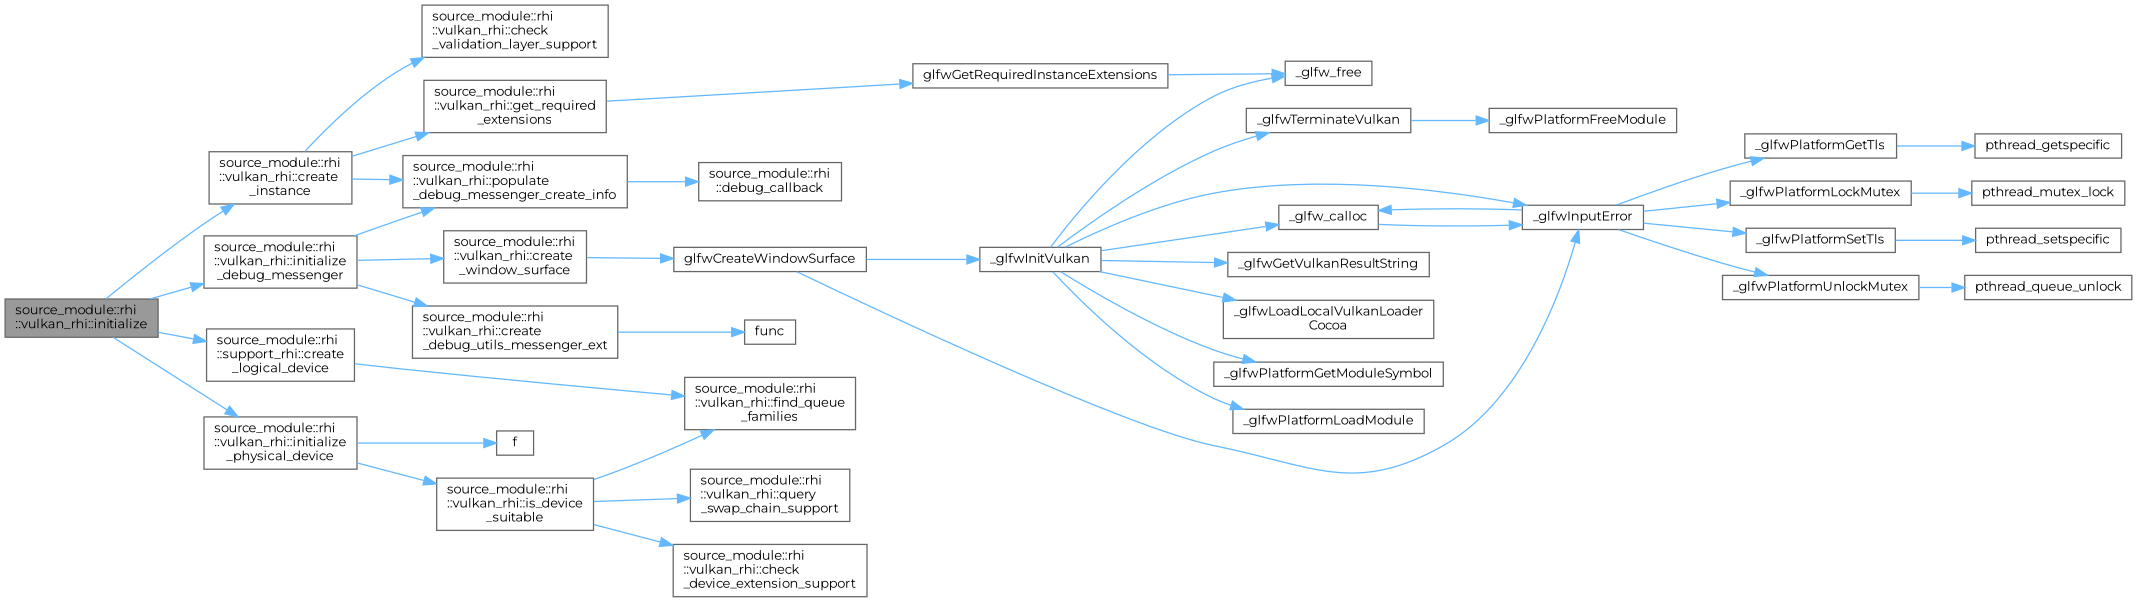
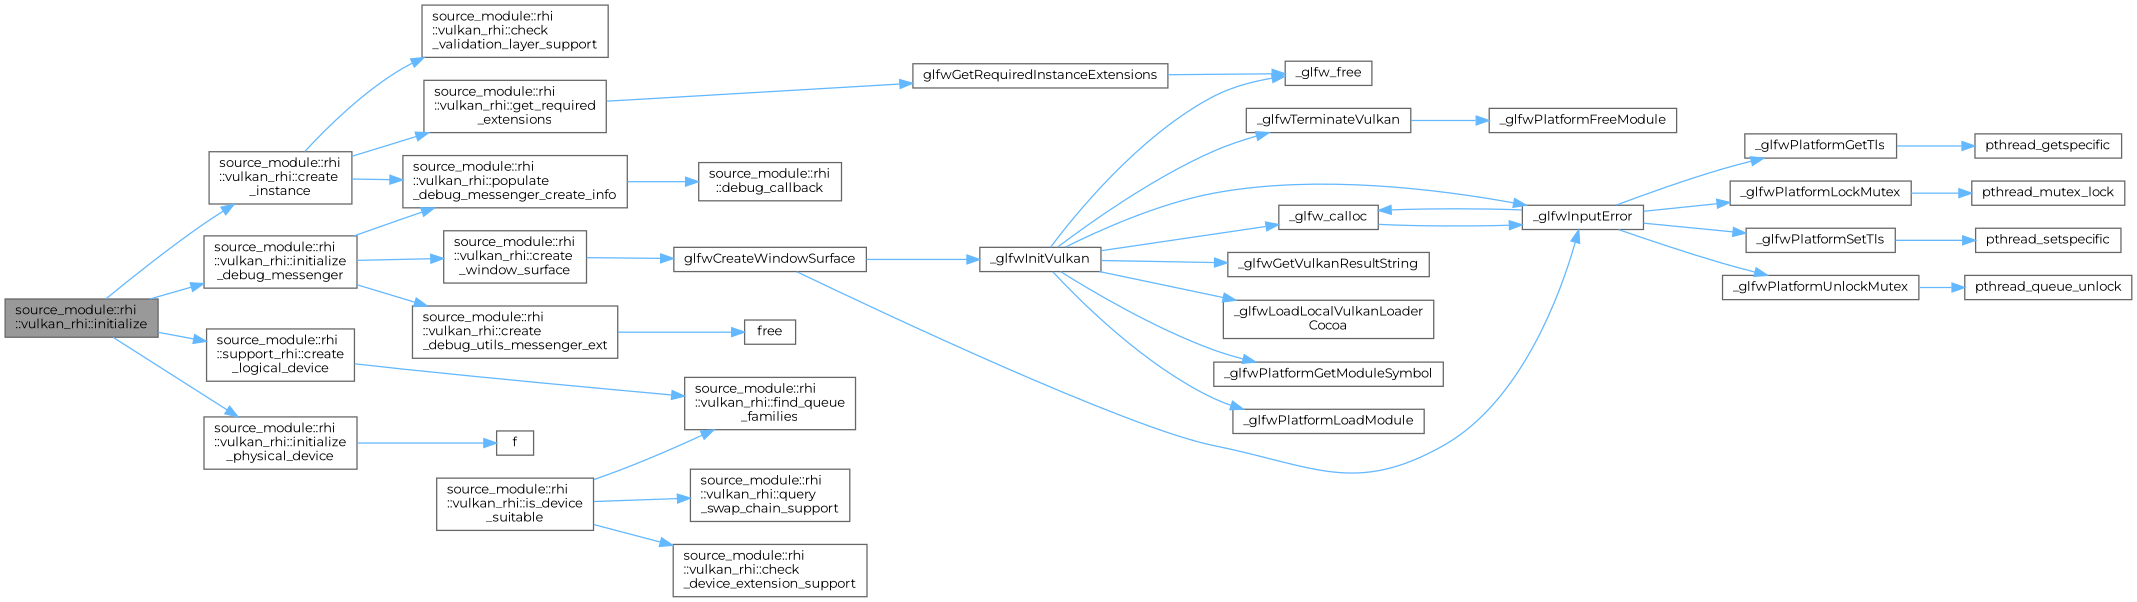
(770, 332) -> (770, 332)
(390, 472) -> none
